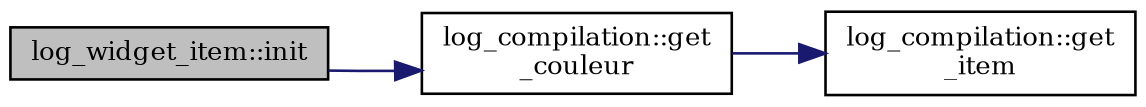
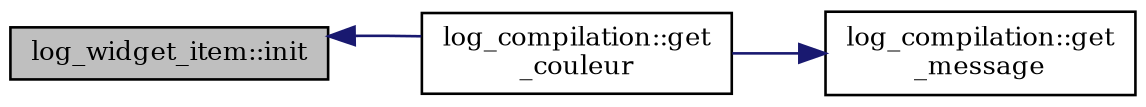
(980, 53) -> (980, 53)
(362, 71) -> (388, 36)
